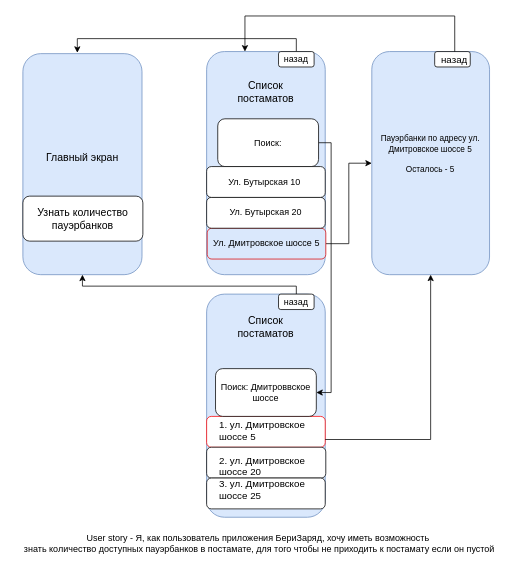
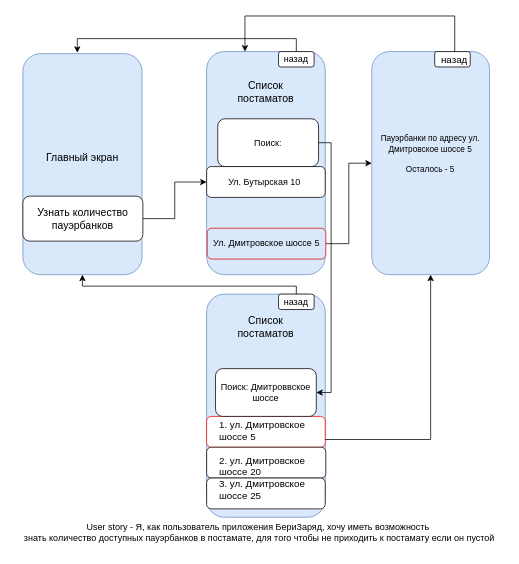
(266, 213) -> none
none -> (175, 216)
(259, 543) -> (259, 532)
